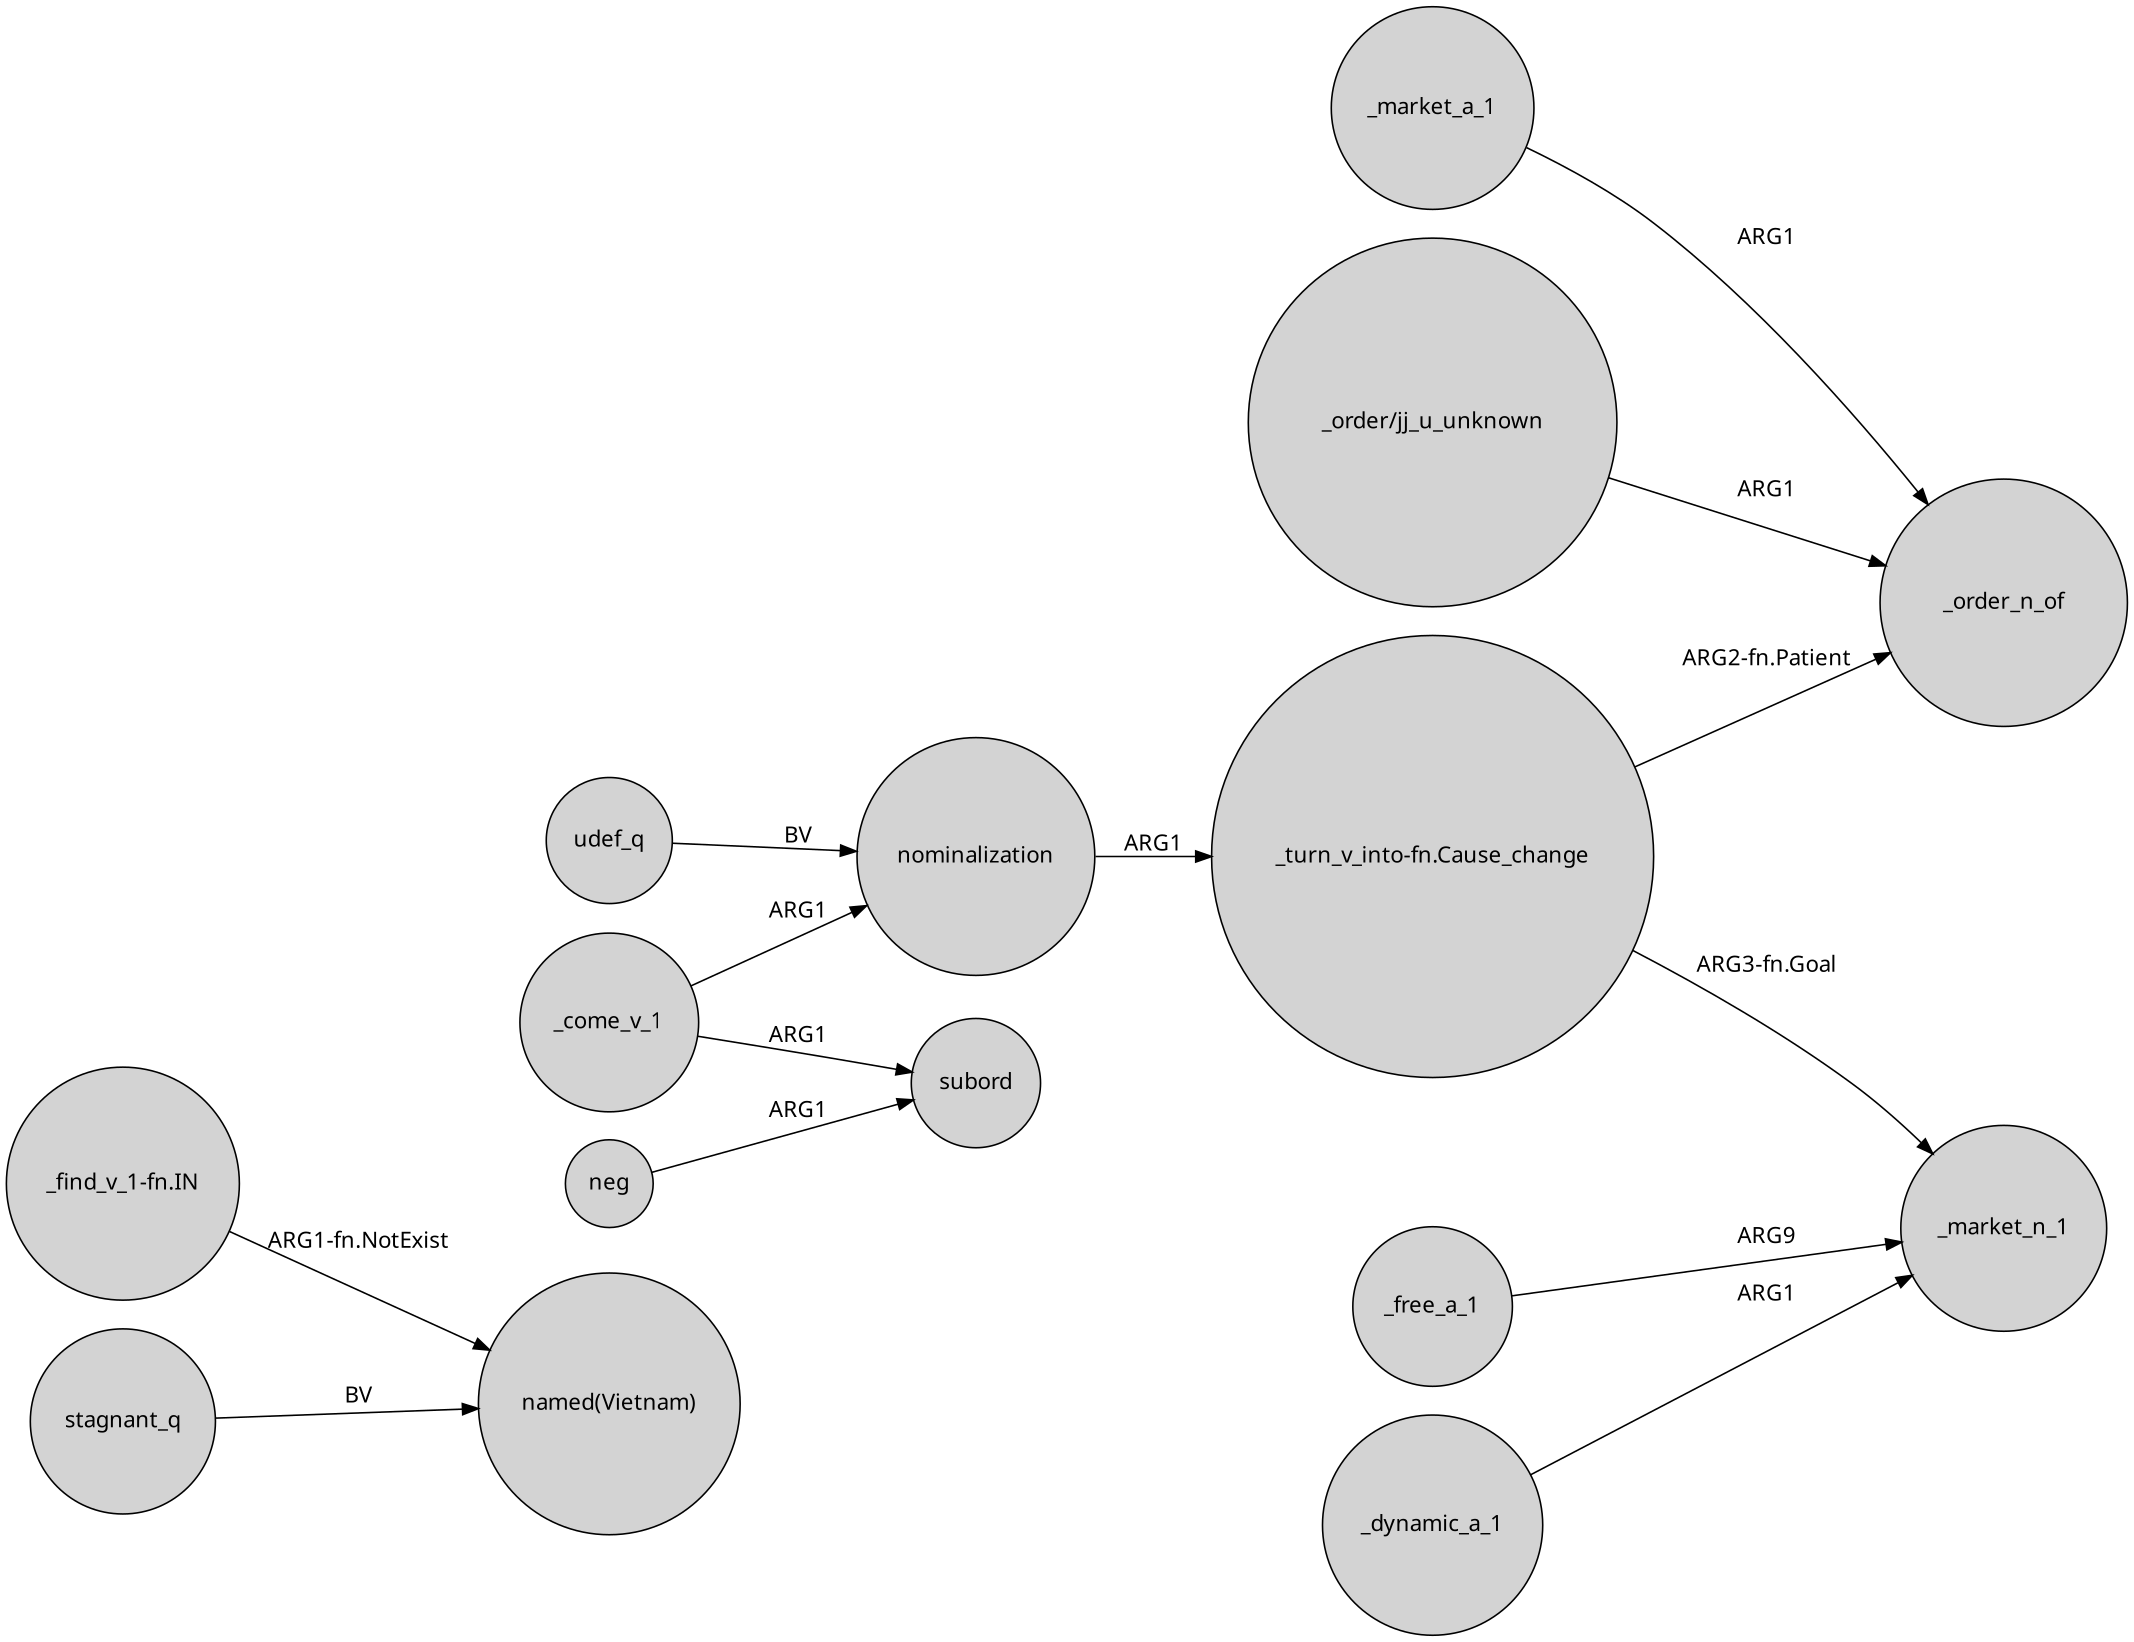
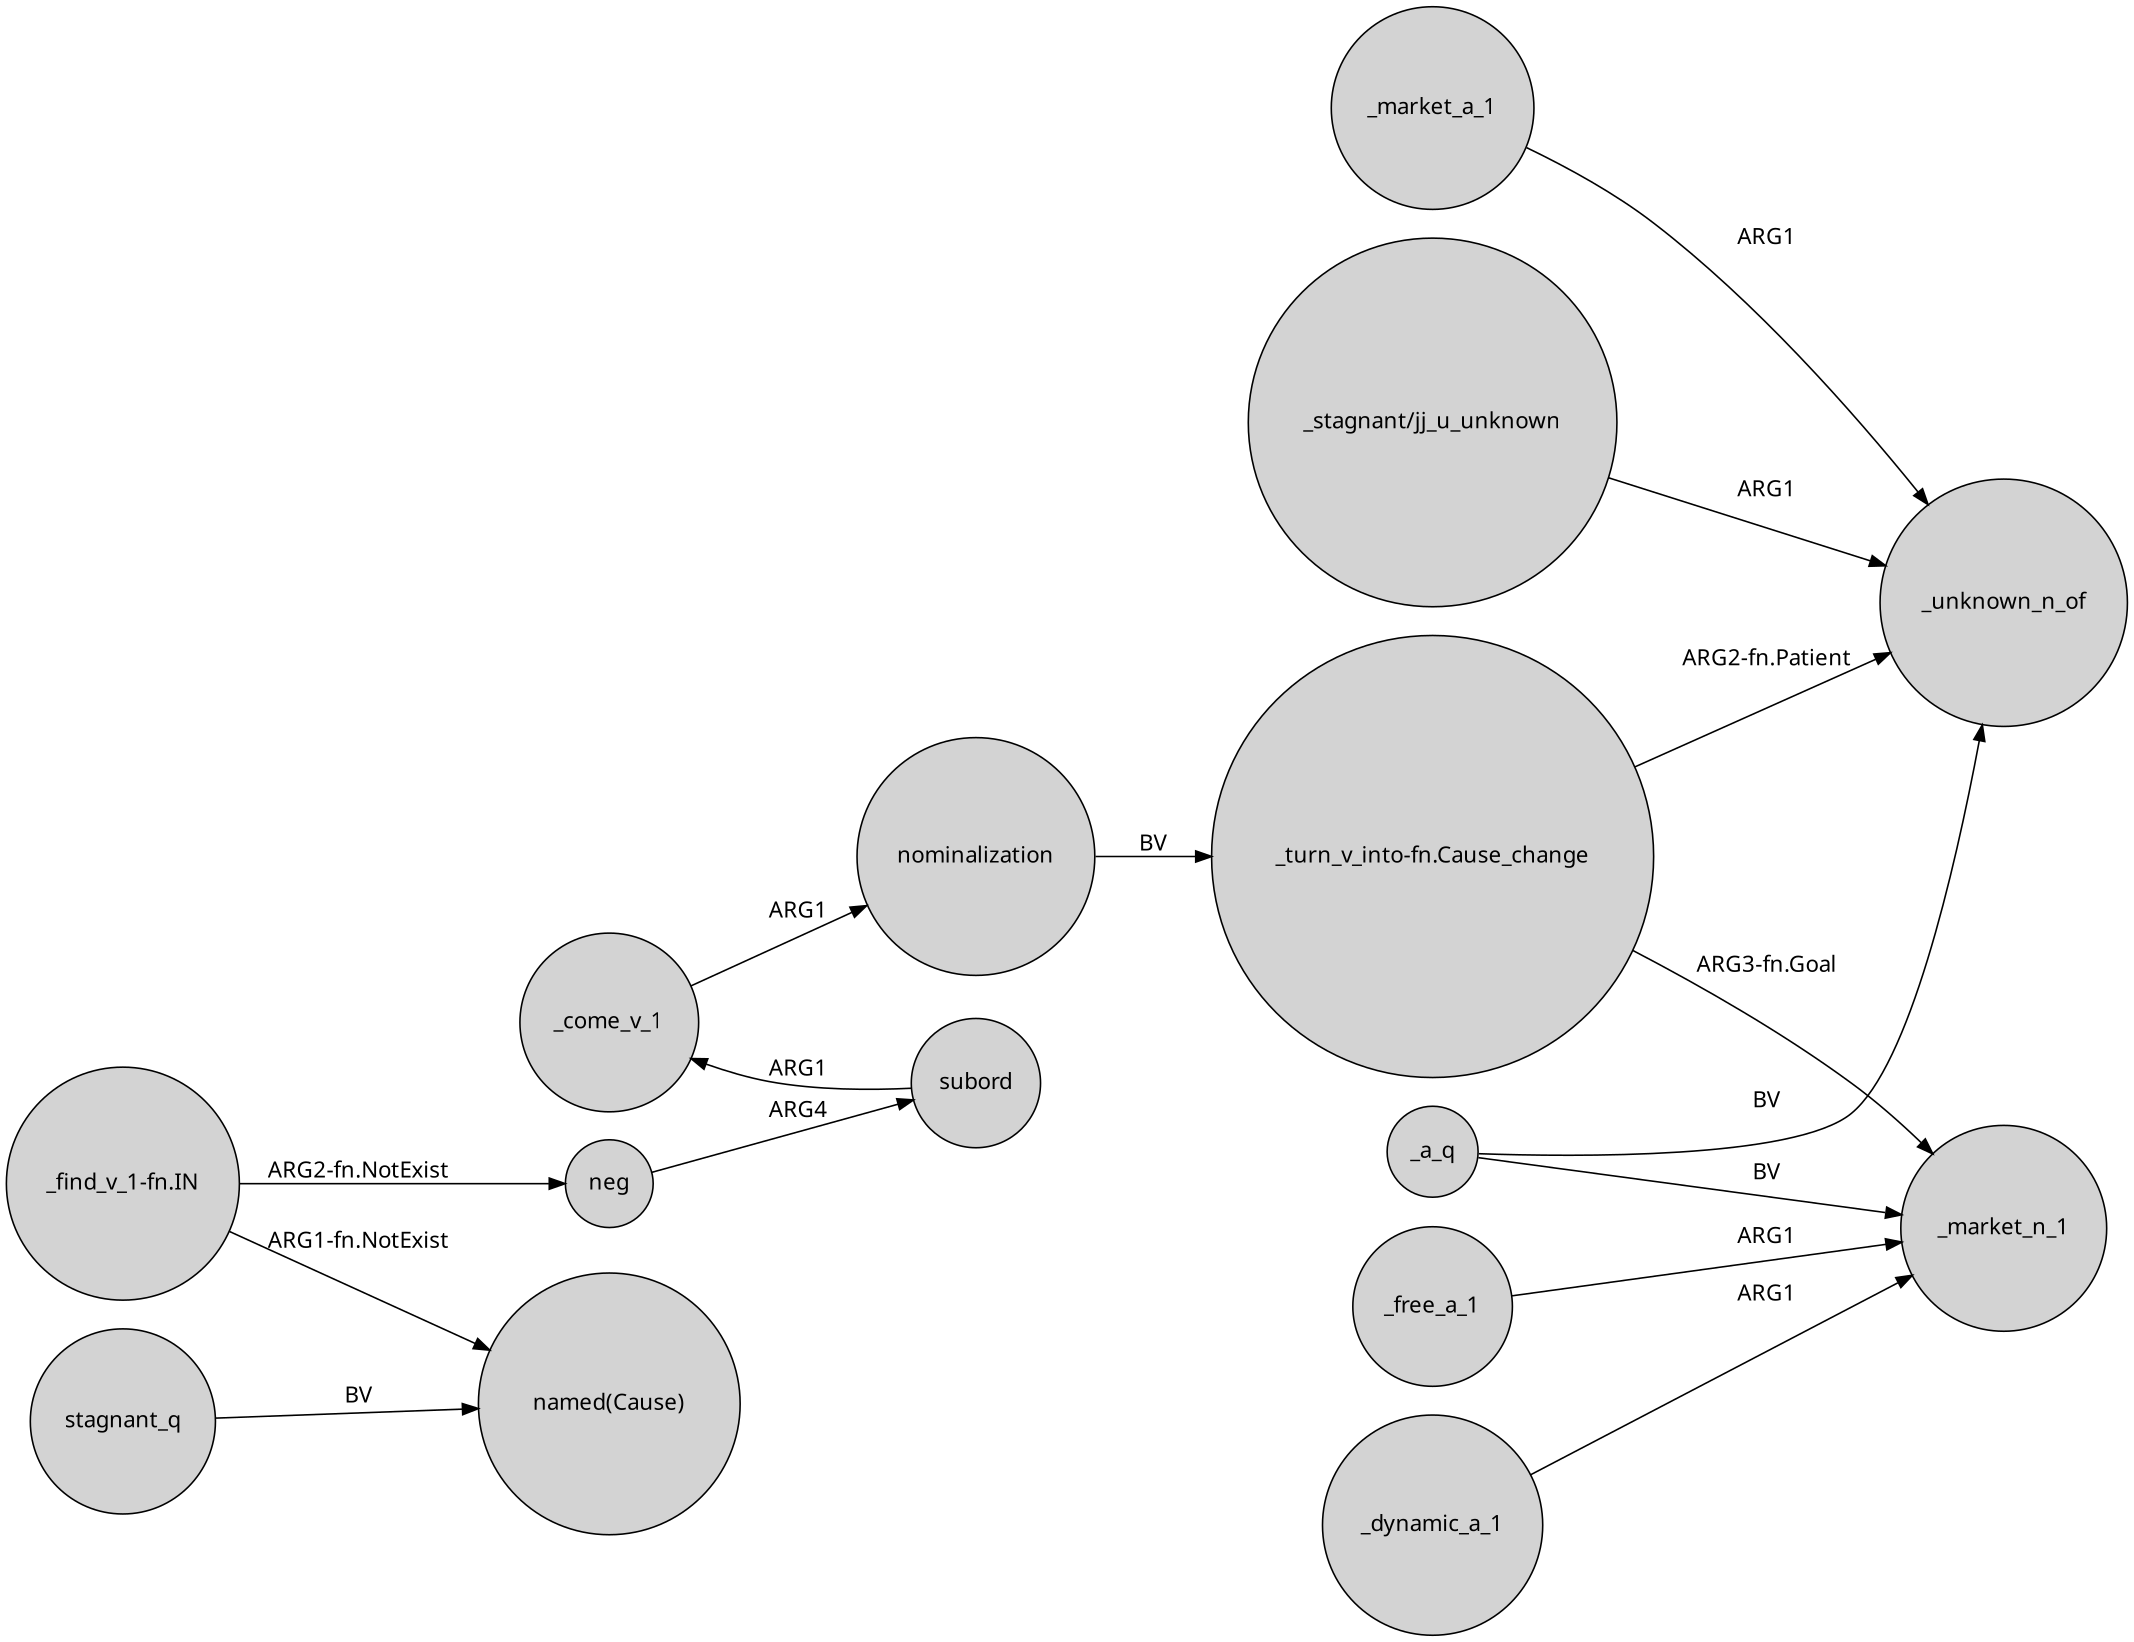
(1433, 422) -> (1433, 422)
(2004, 603) -> (2004, 603)
(609, 841) -> none
(1153, 845) -> (1153, 845)
(797, 1052) -> (808, 1087)
(798, 1111) -> (798, 1111)
none -> (1433, 1152)
none -> (394, 1184)
(1767, 1237) -> (1767, 1237)
(609, 1404) -> (609, 1404)
